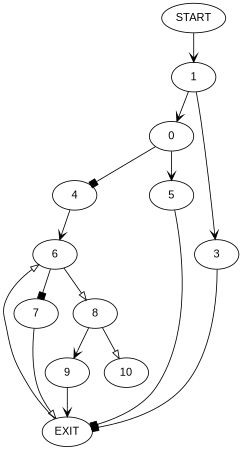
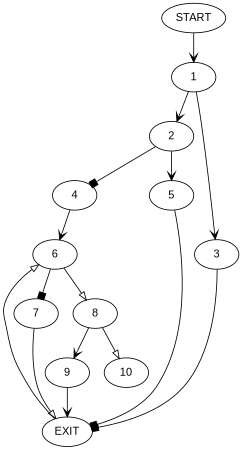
(172, 136) -> (172, 136)
